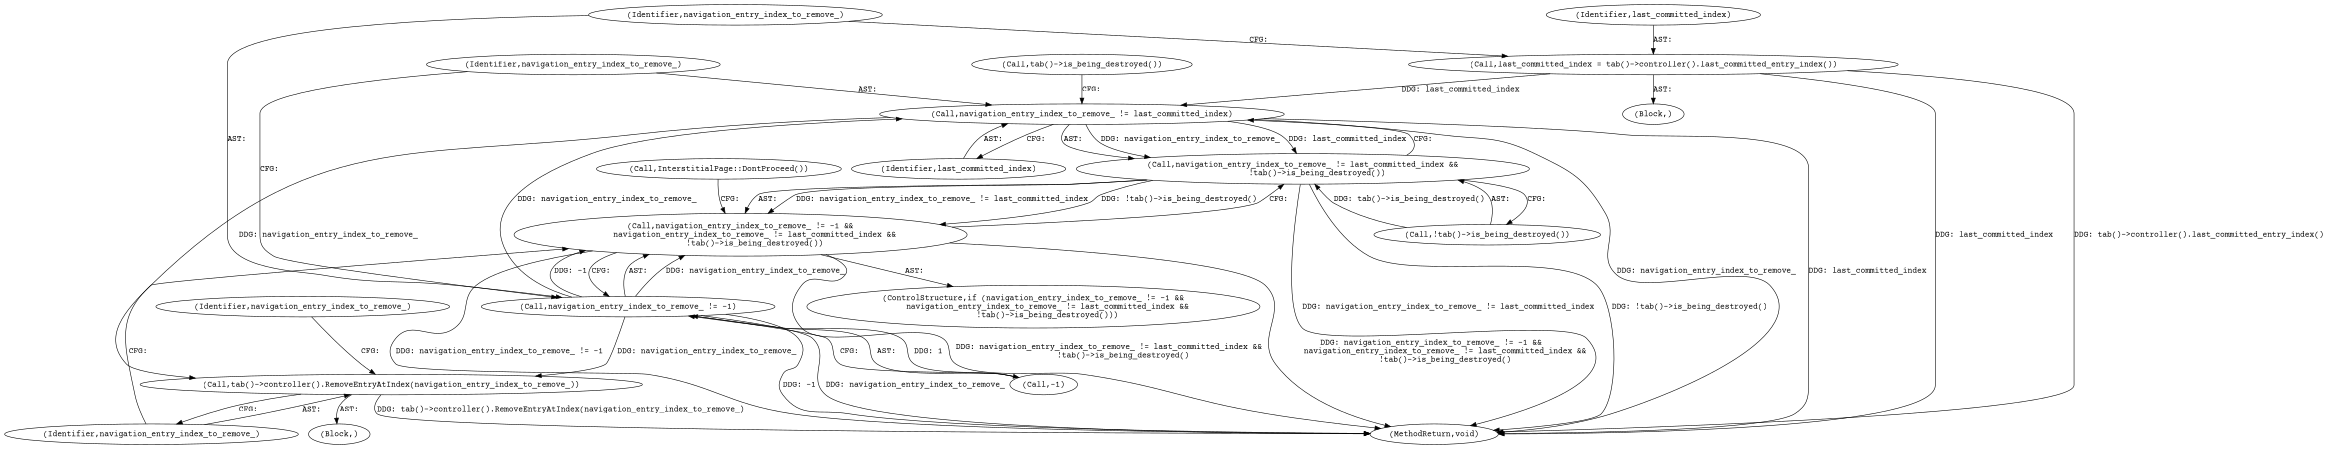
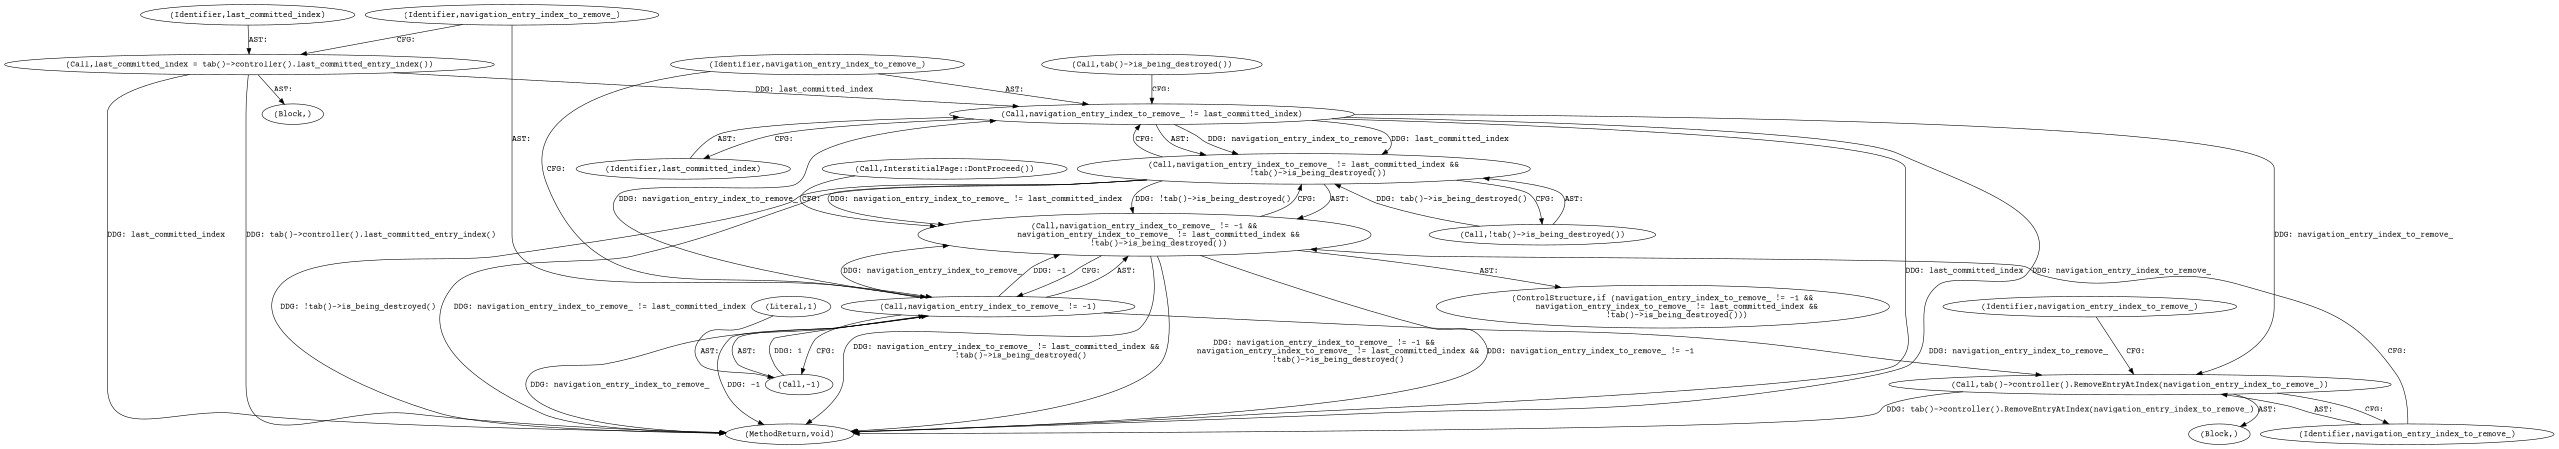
none -> (791, 307)
